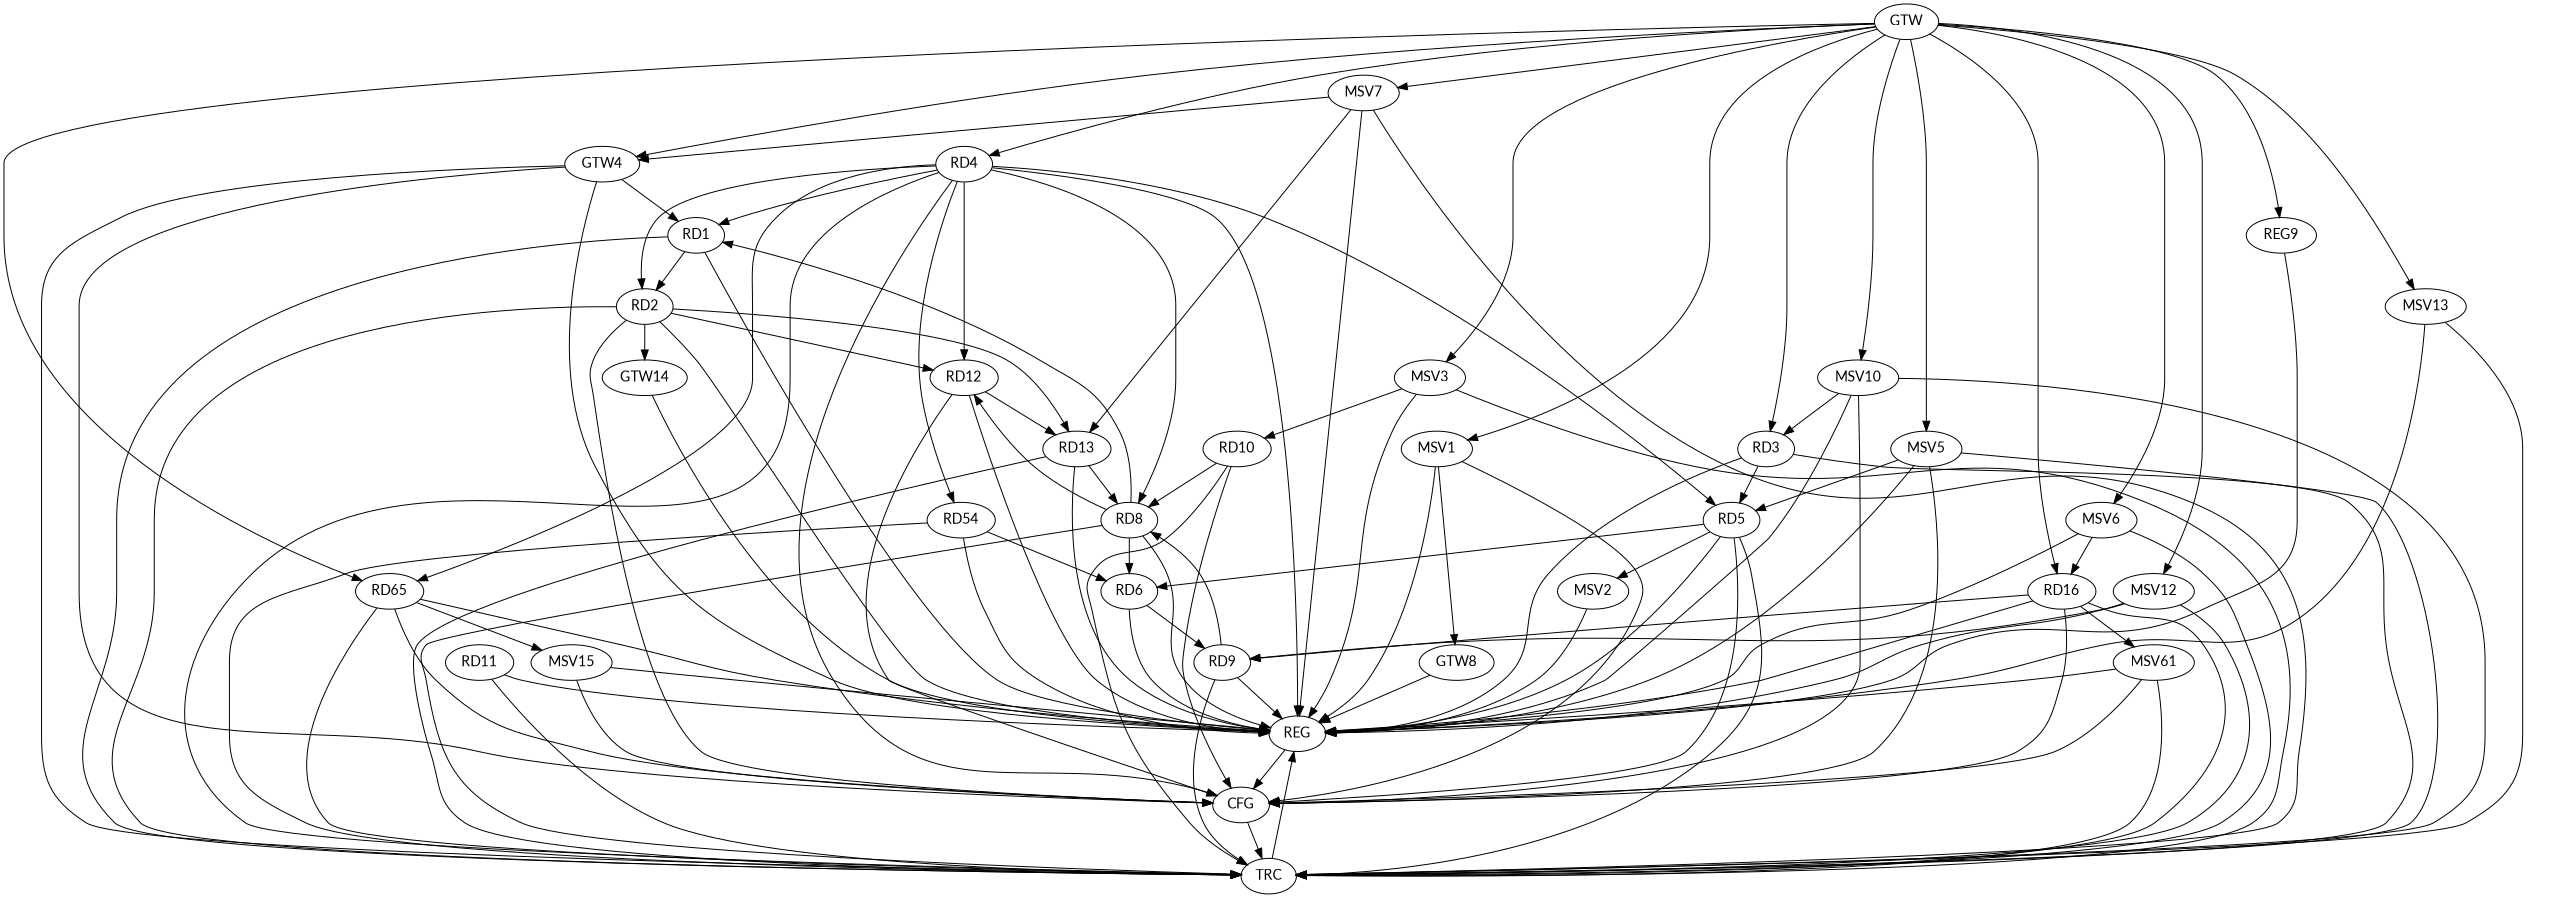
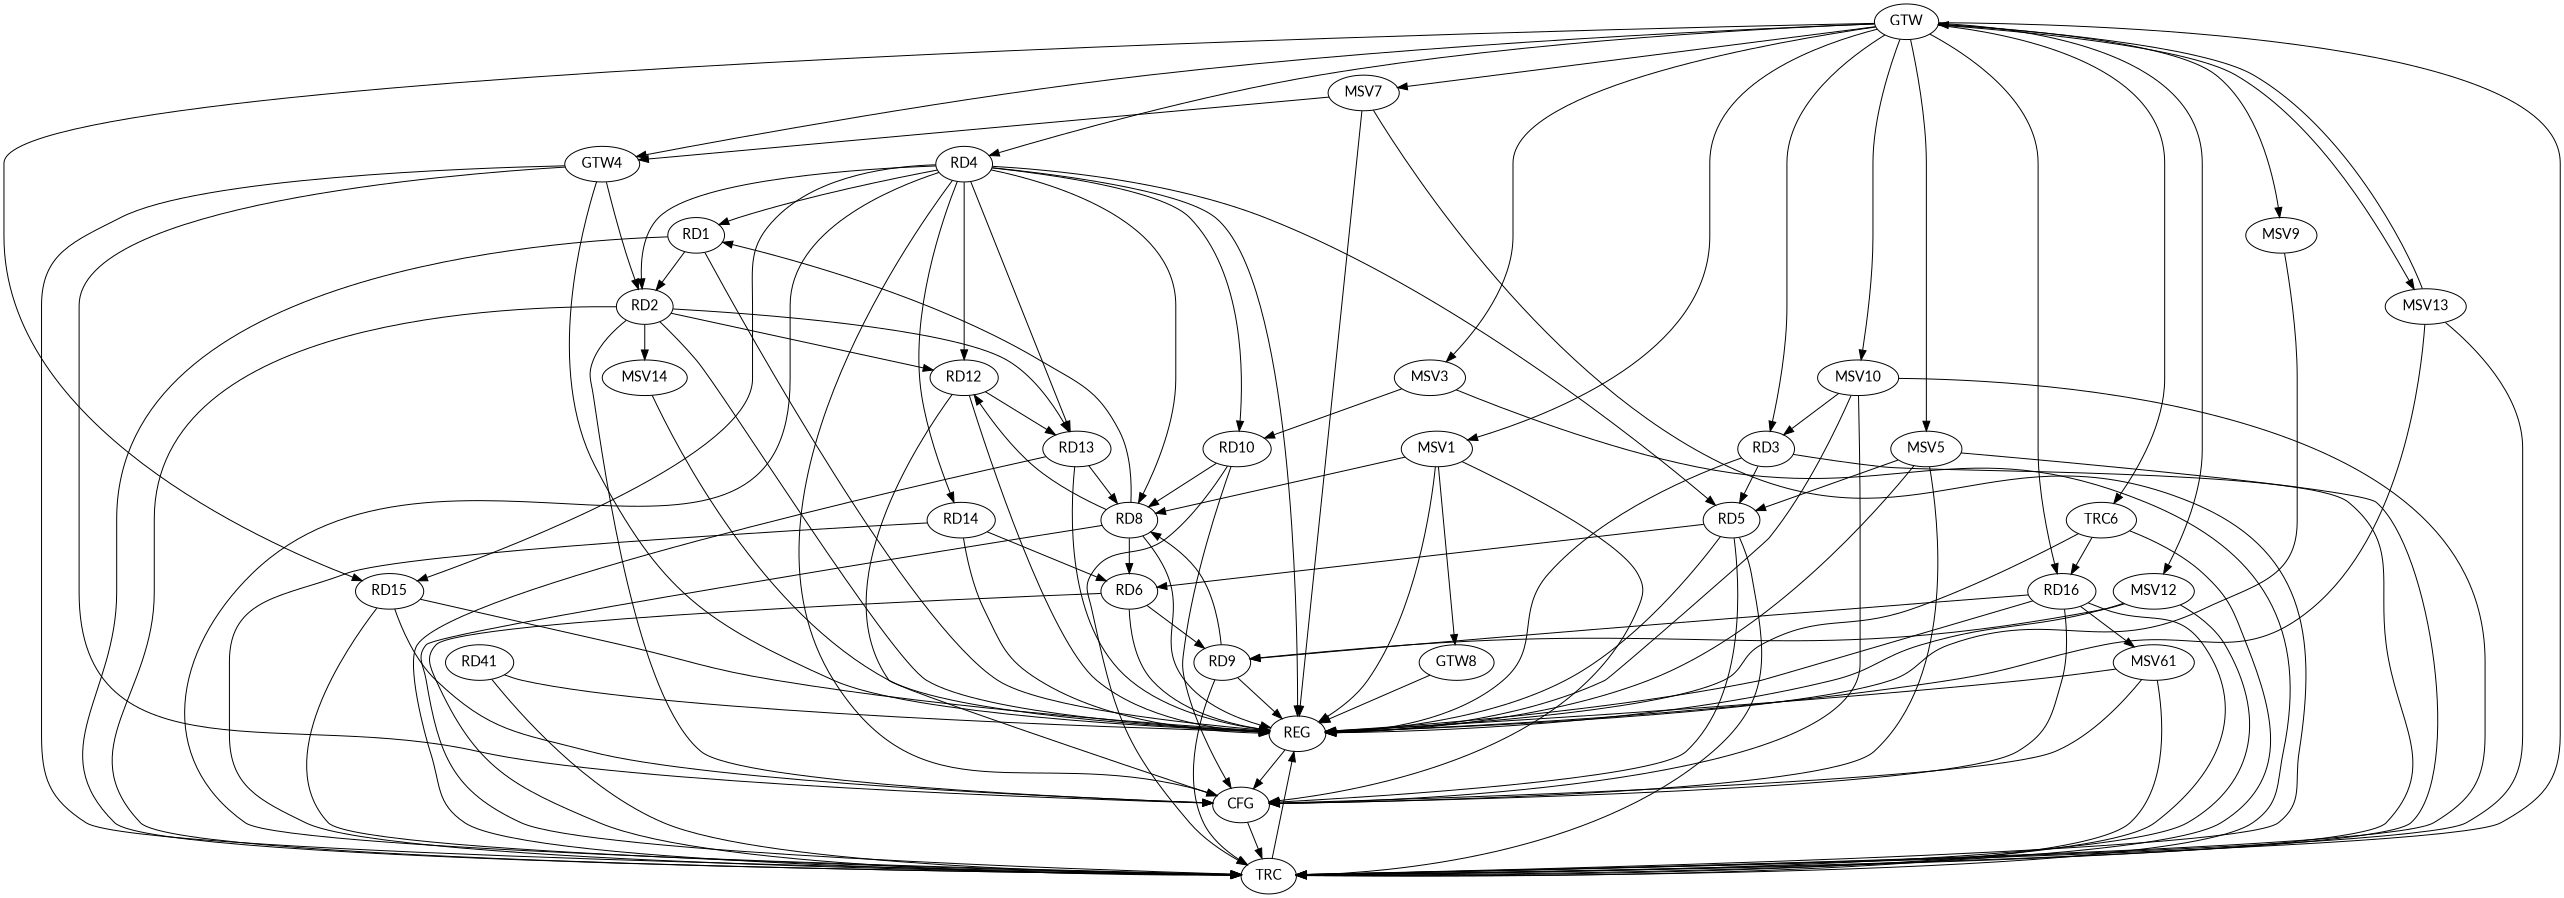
none -> (2238, 68)
(646, 197) -> (619, 231)
none -> (1193, 221)
(2281, 235) -> (2281, 235)
(1224, 267) -> (1019, 302)
(645, 378) -> (645, 378)
none -> (1279, 485)
(961, 520) -> (961, 520)
(2101, 520) -> (2101, 520)
(1361, 550) -> none
(390, 591) -> (390, 591)
(1593, 591) -> none
(480, 663) -> (480, 663)
(572, 663) -> none
none -> (453, 714)
none -> (2554, 772)
